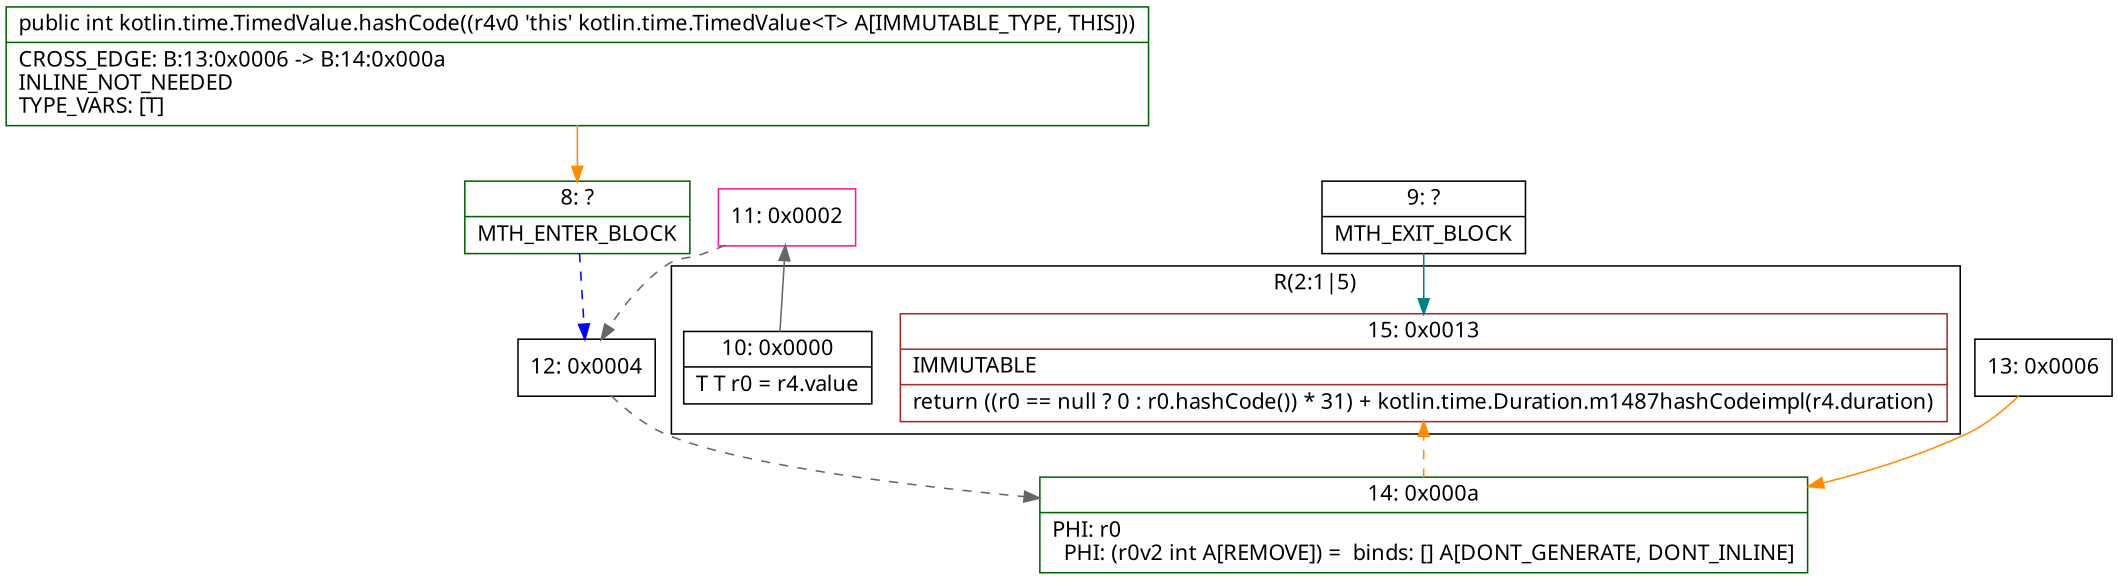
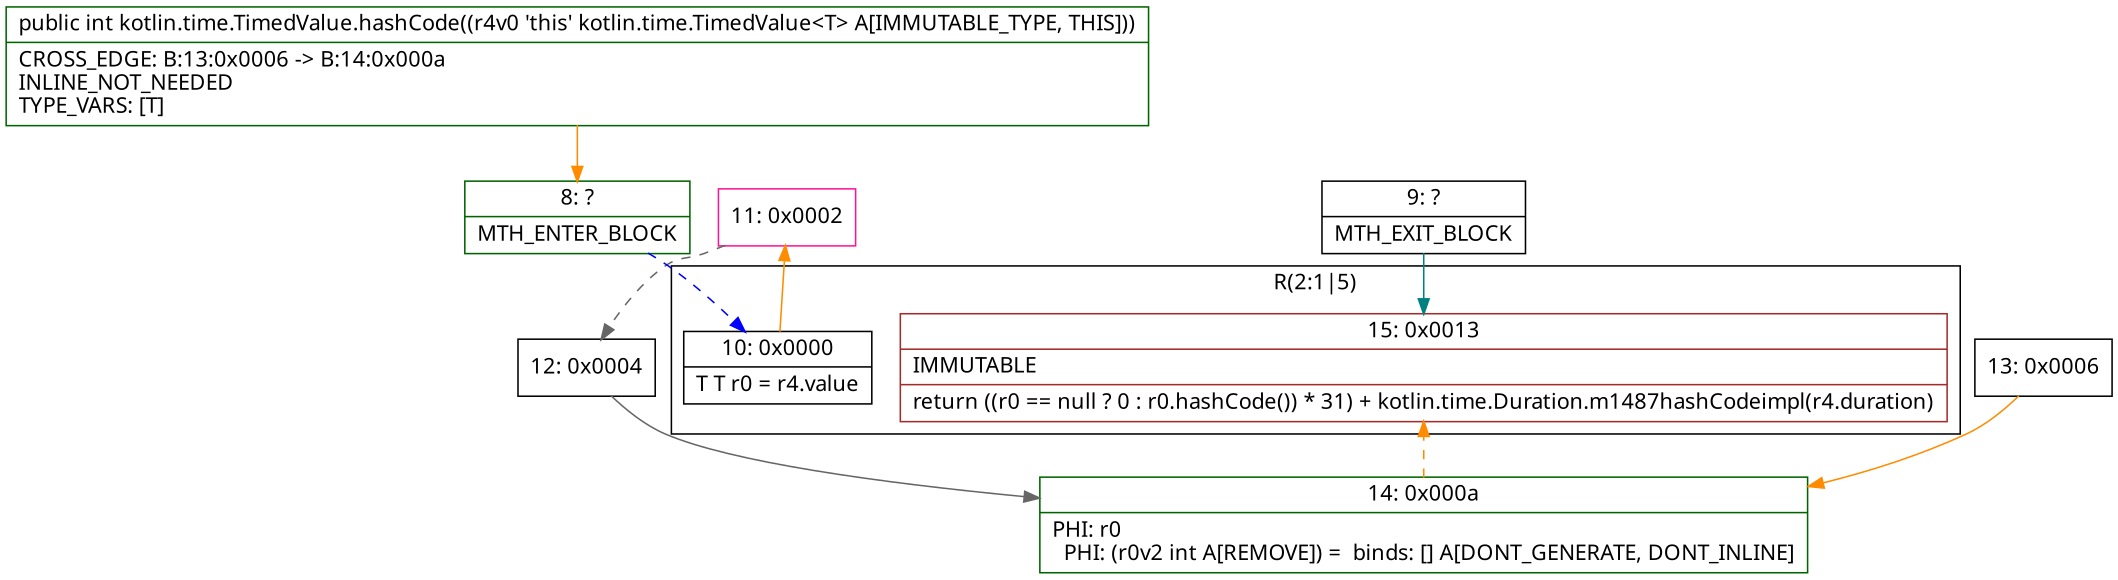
(582, 288) -> (693, 285)
(782, 296) -> (782, 296)
(810, 470) -> (810, 470)
